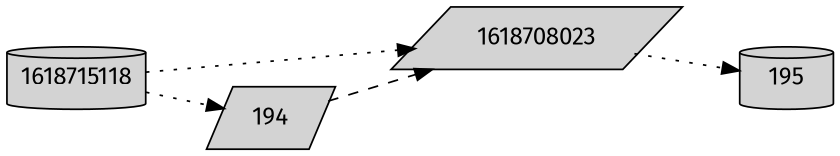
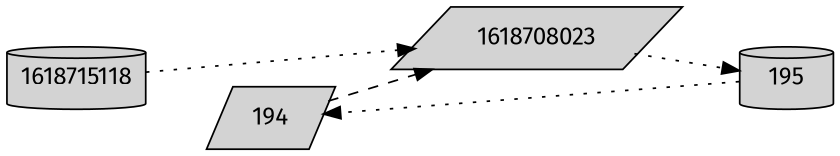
(177, 99) -> (540, 97)
